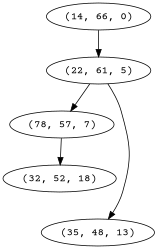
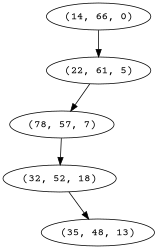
(129, 148) -> (77, 202)
